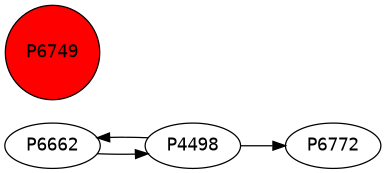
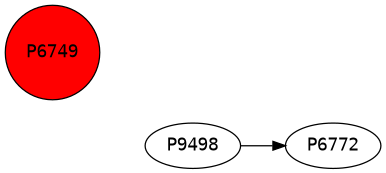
(53, 146) -> none
(193, 146) -> (193, 146)
